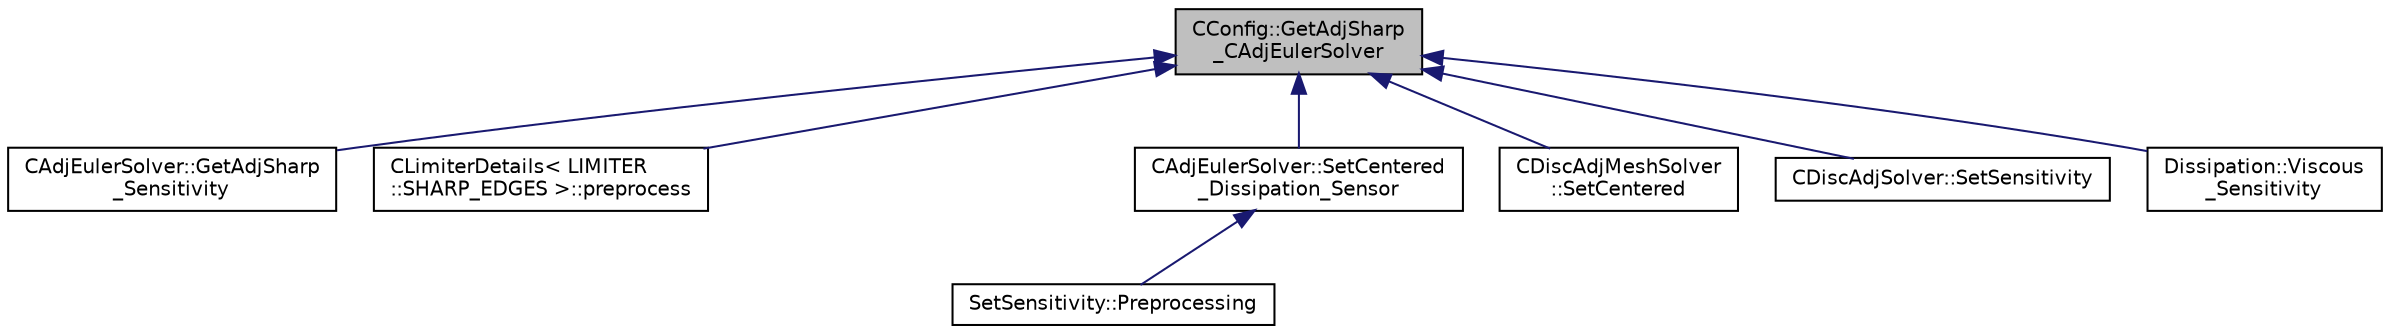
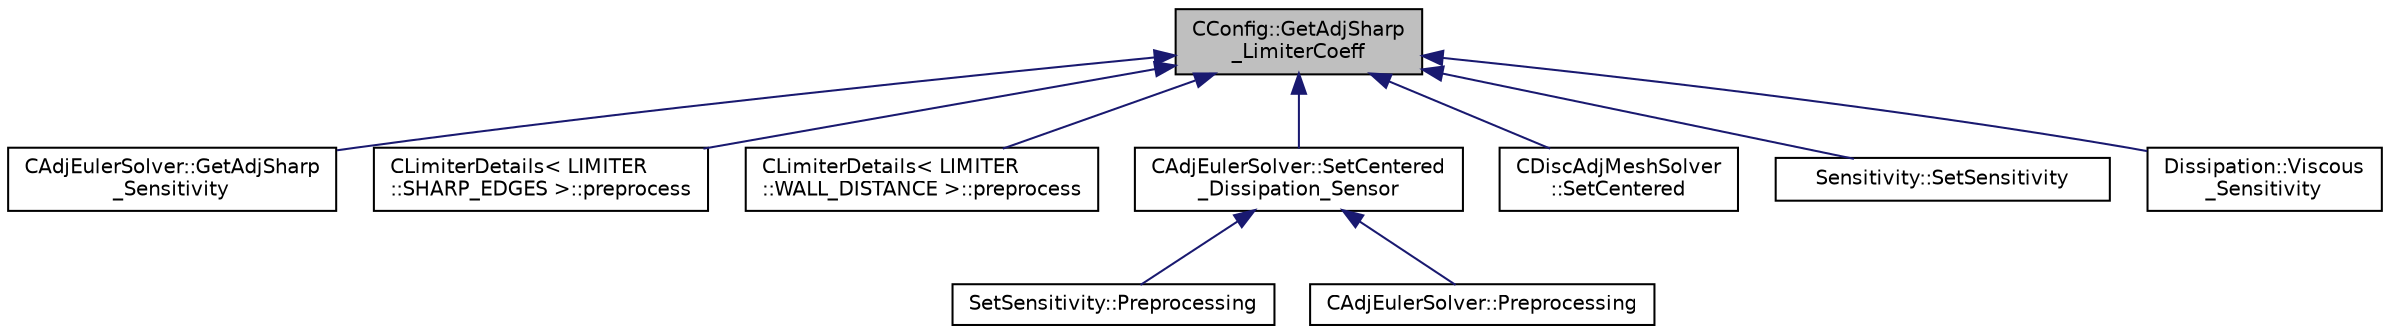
(1299, 42) -> (1299, 42)
none -> (922, 179)
(1943, 179) -> (1943, 179)
none -> (1482, 305)
